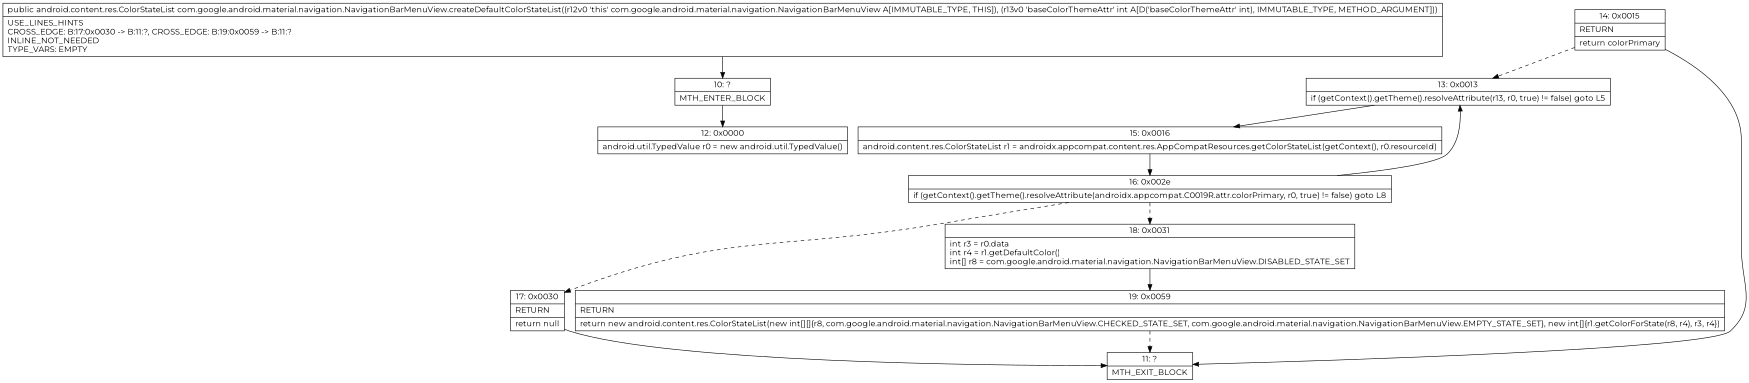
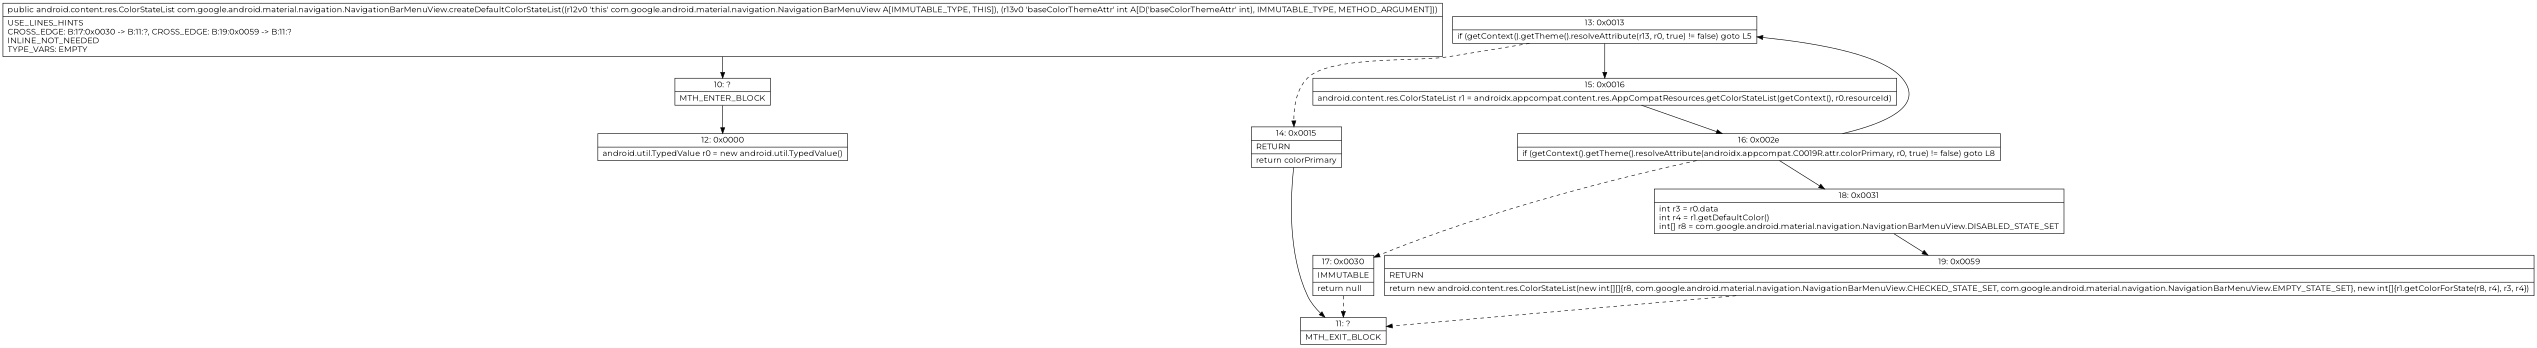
(1537, 62) -> (1395, 60)
(1150, 210) -> (1800, 173)
(532, 310) -> (1343, 275)
(832, 360) -> (1343, 304)
